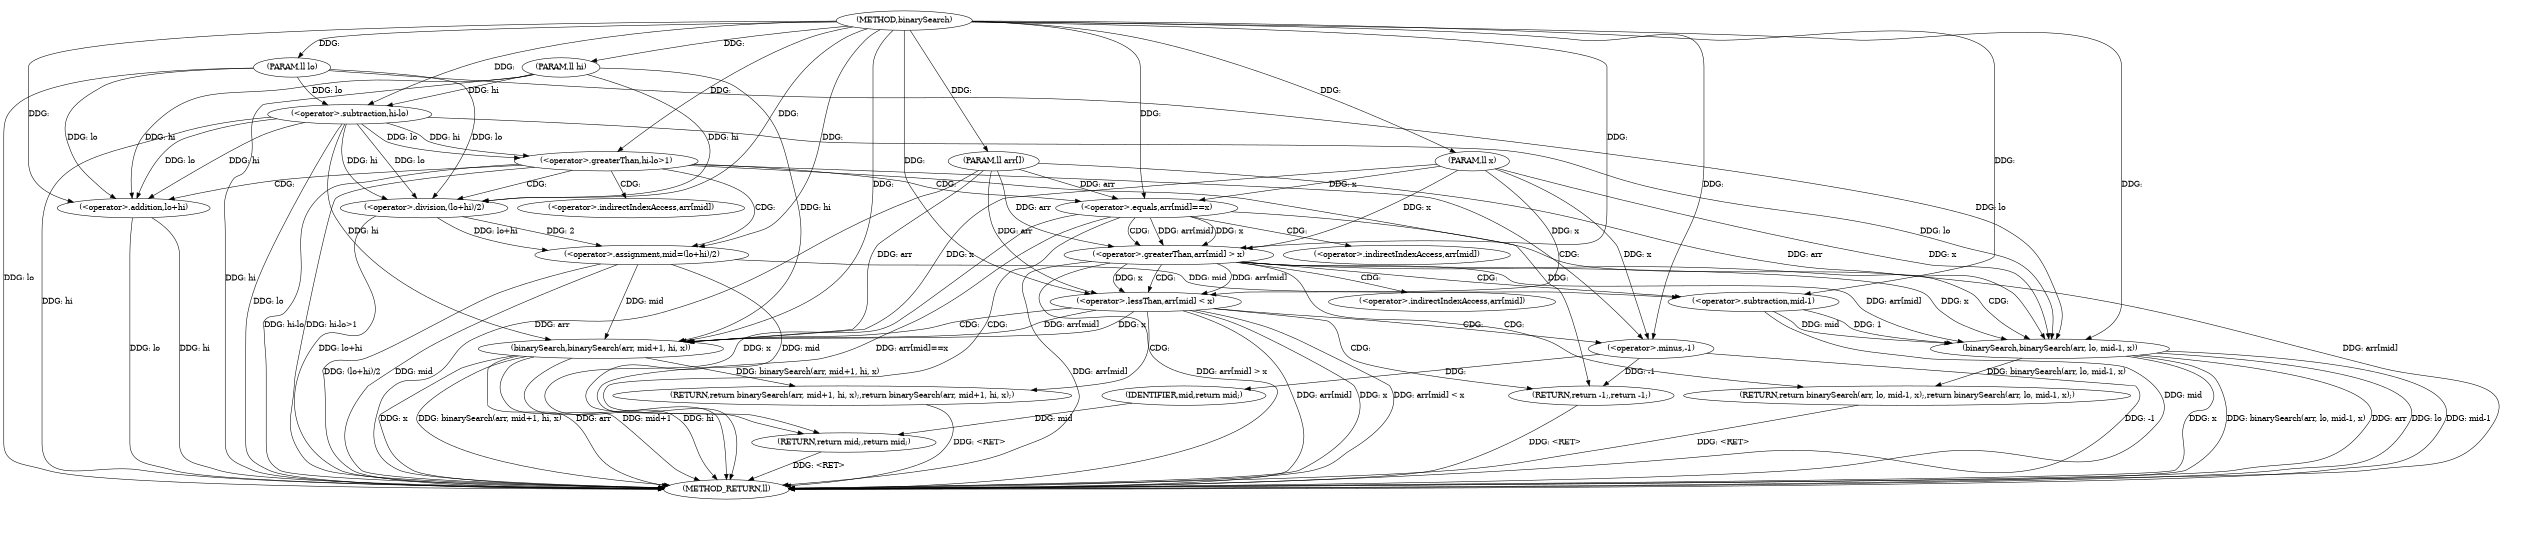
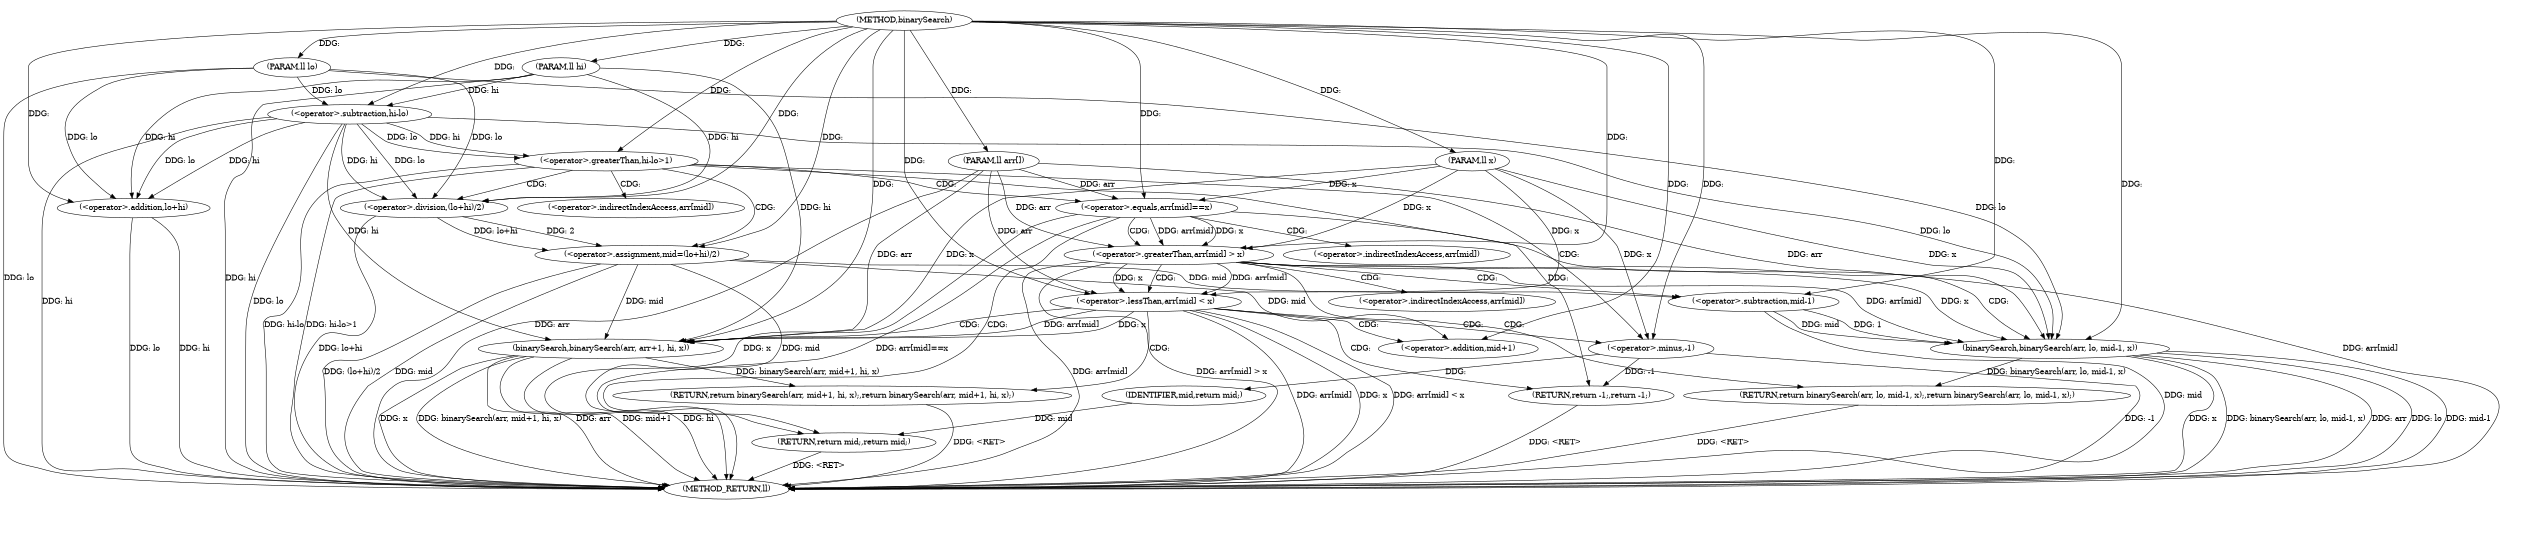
(356, 174) -> none
(601, 349) -> (601, 349)
none -> (1458, 349)
